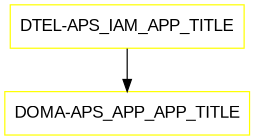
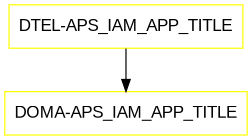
(127, 113) -> (126, 113)
